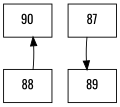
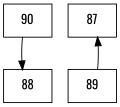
(86, 49) -> (98, 58)
(34, 58) -> (22, 49)
